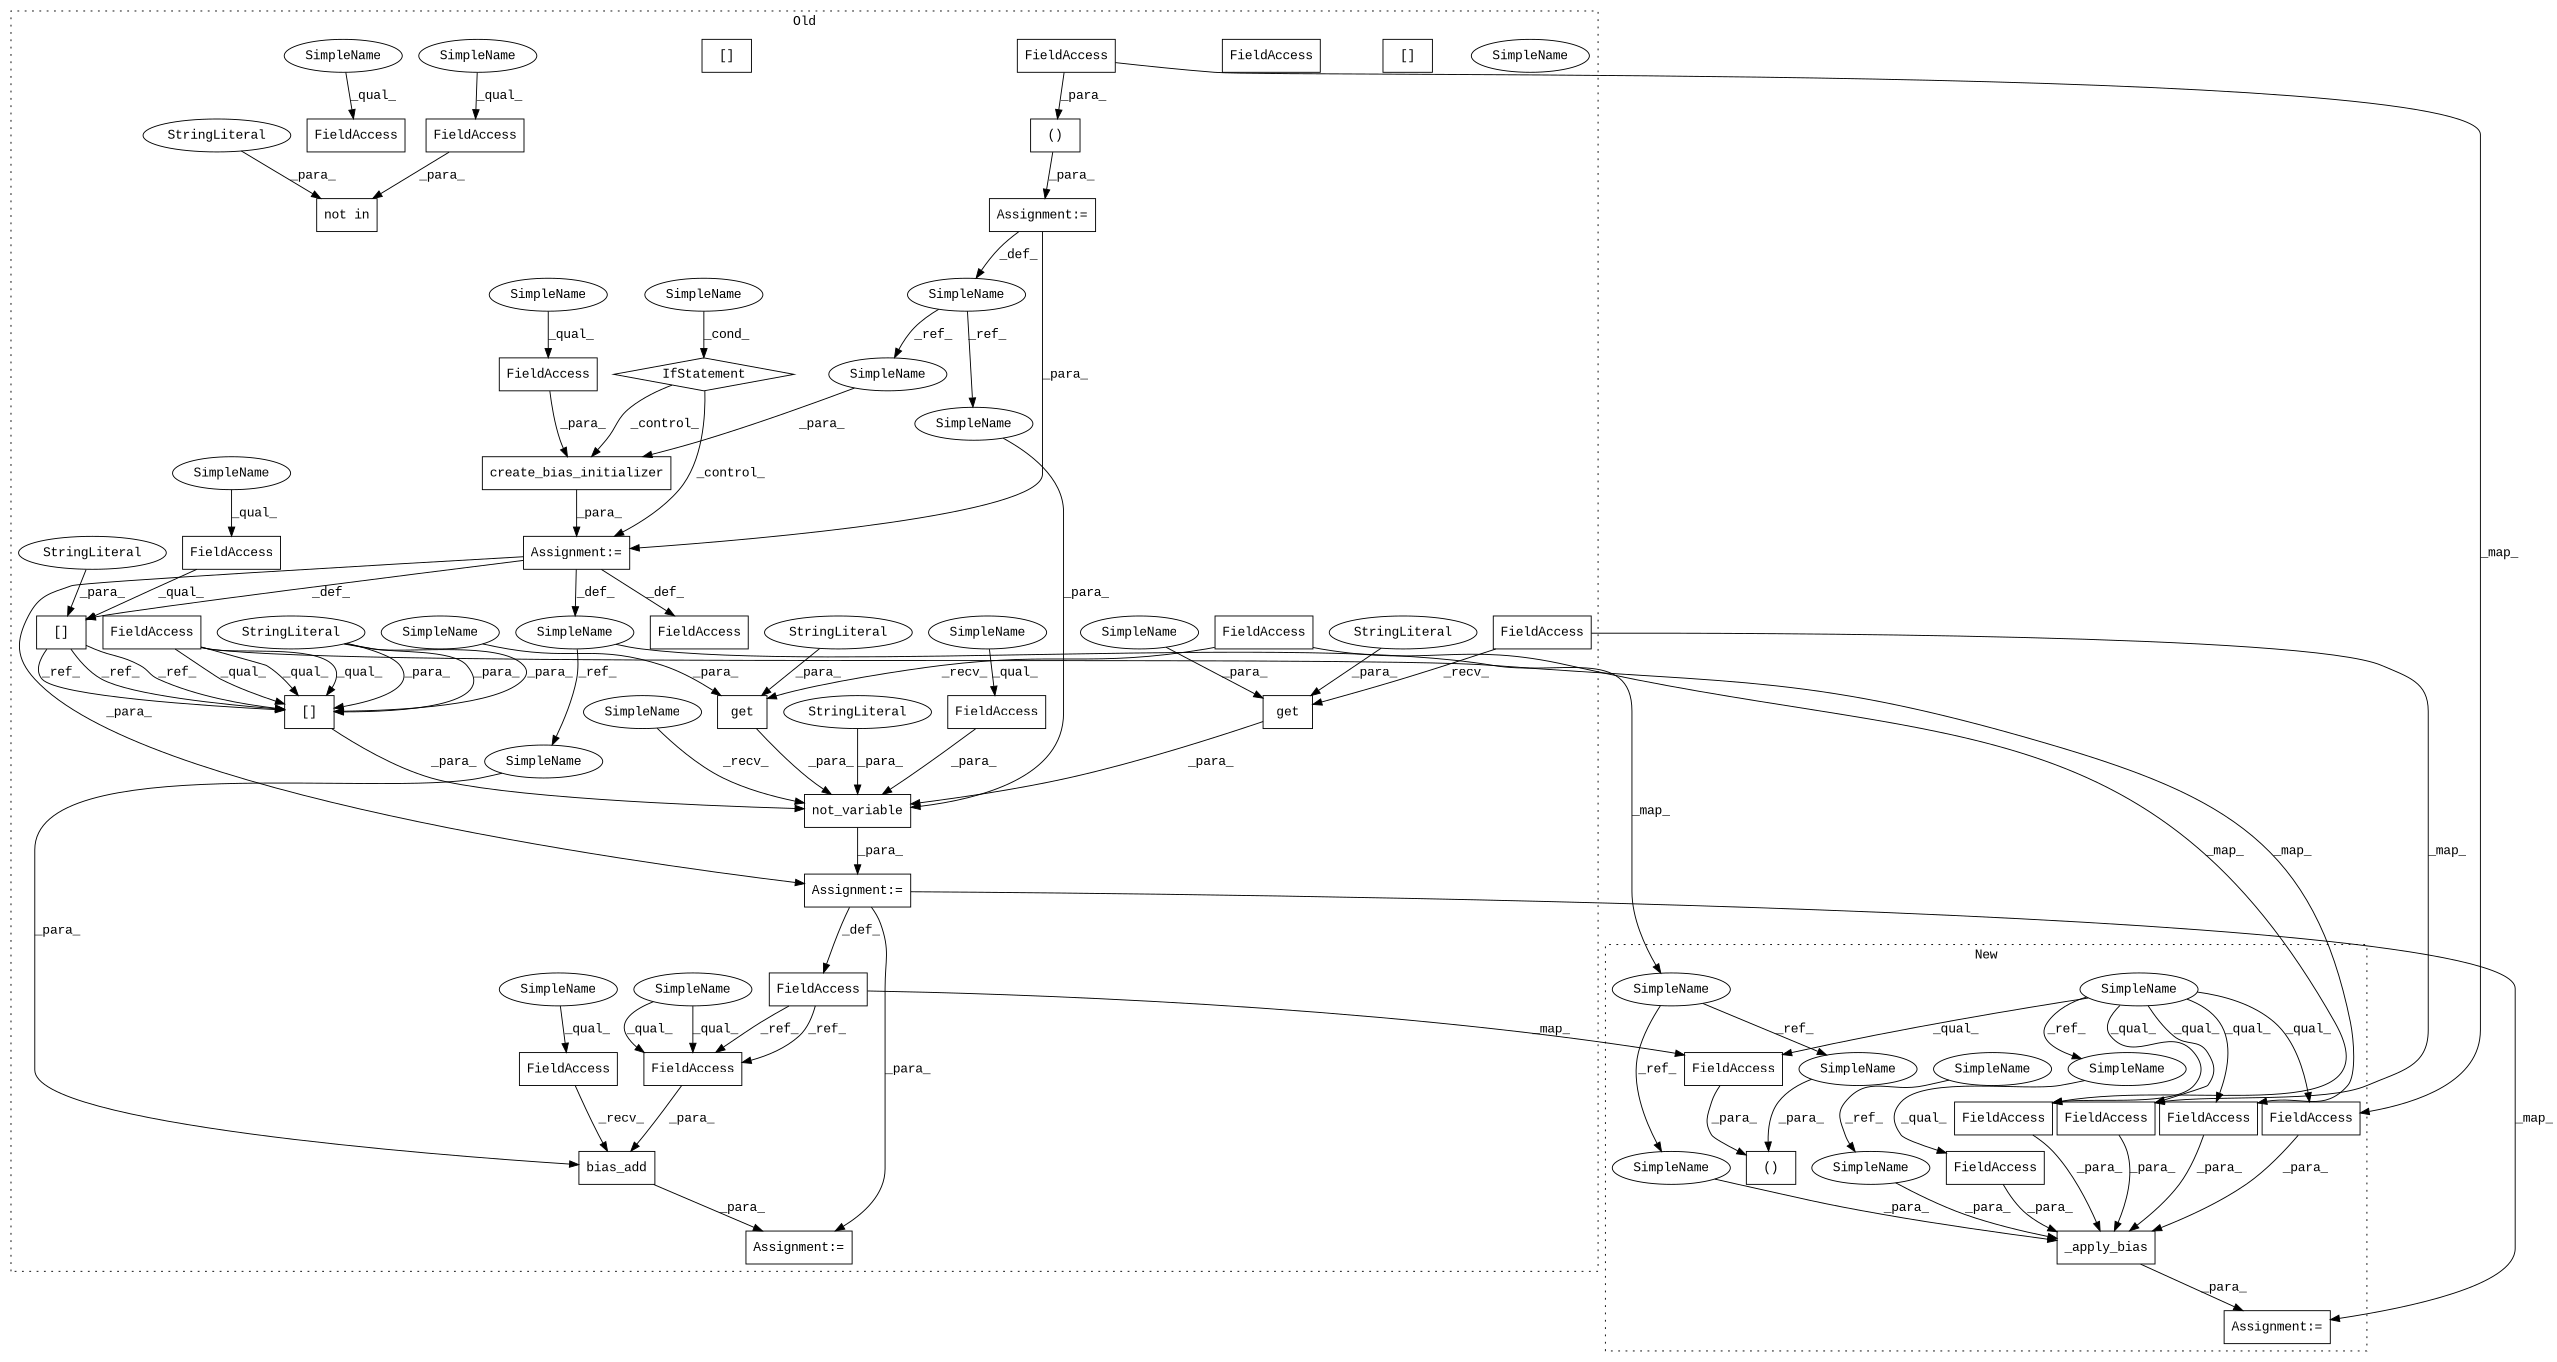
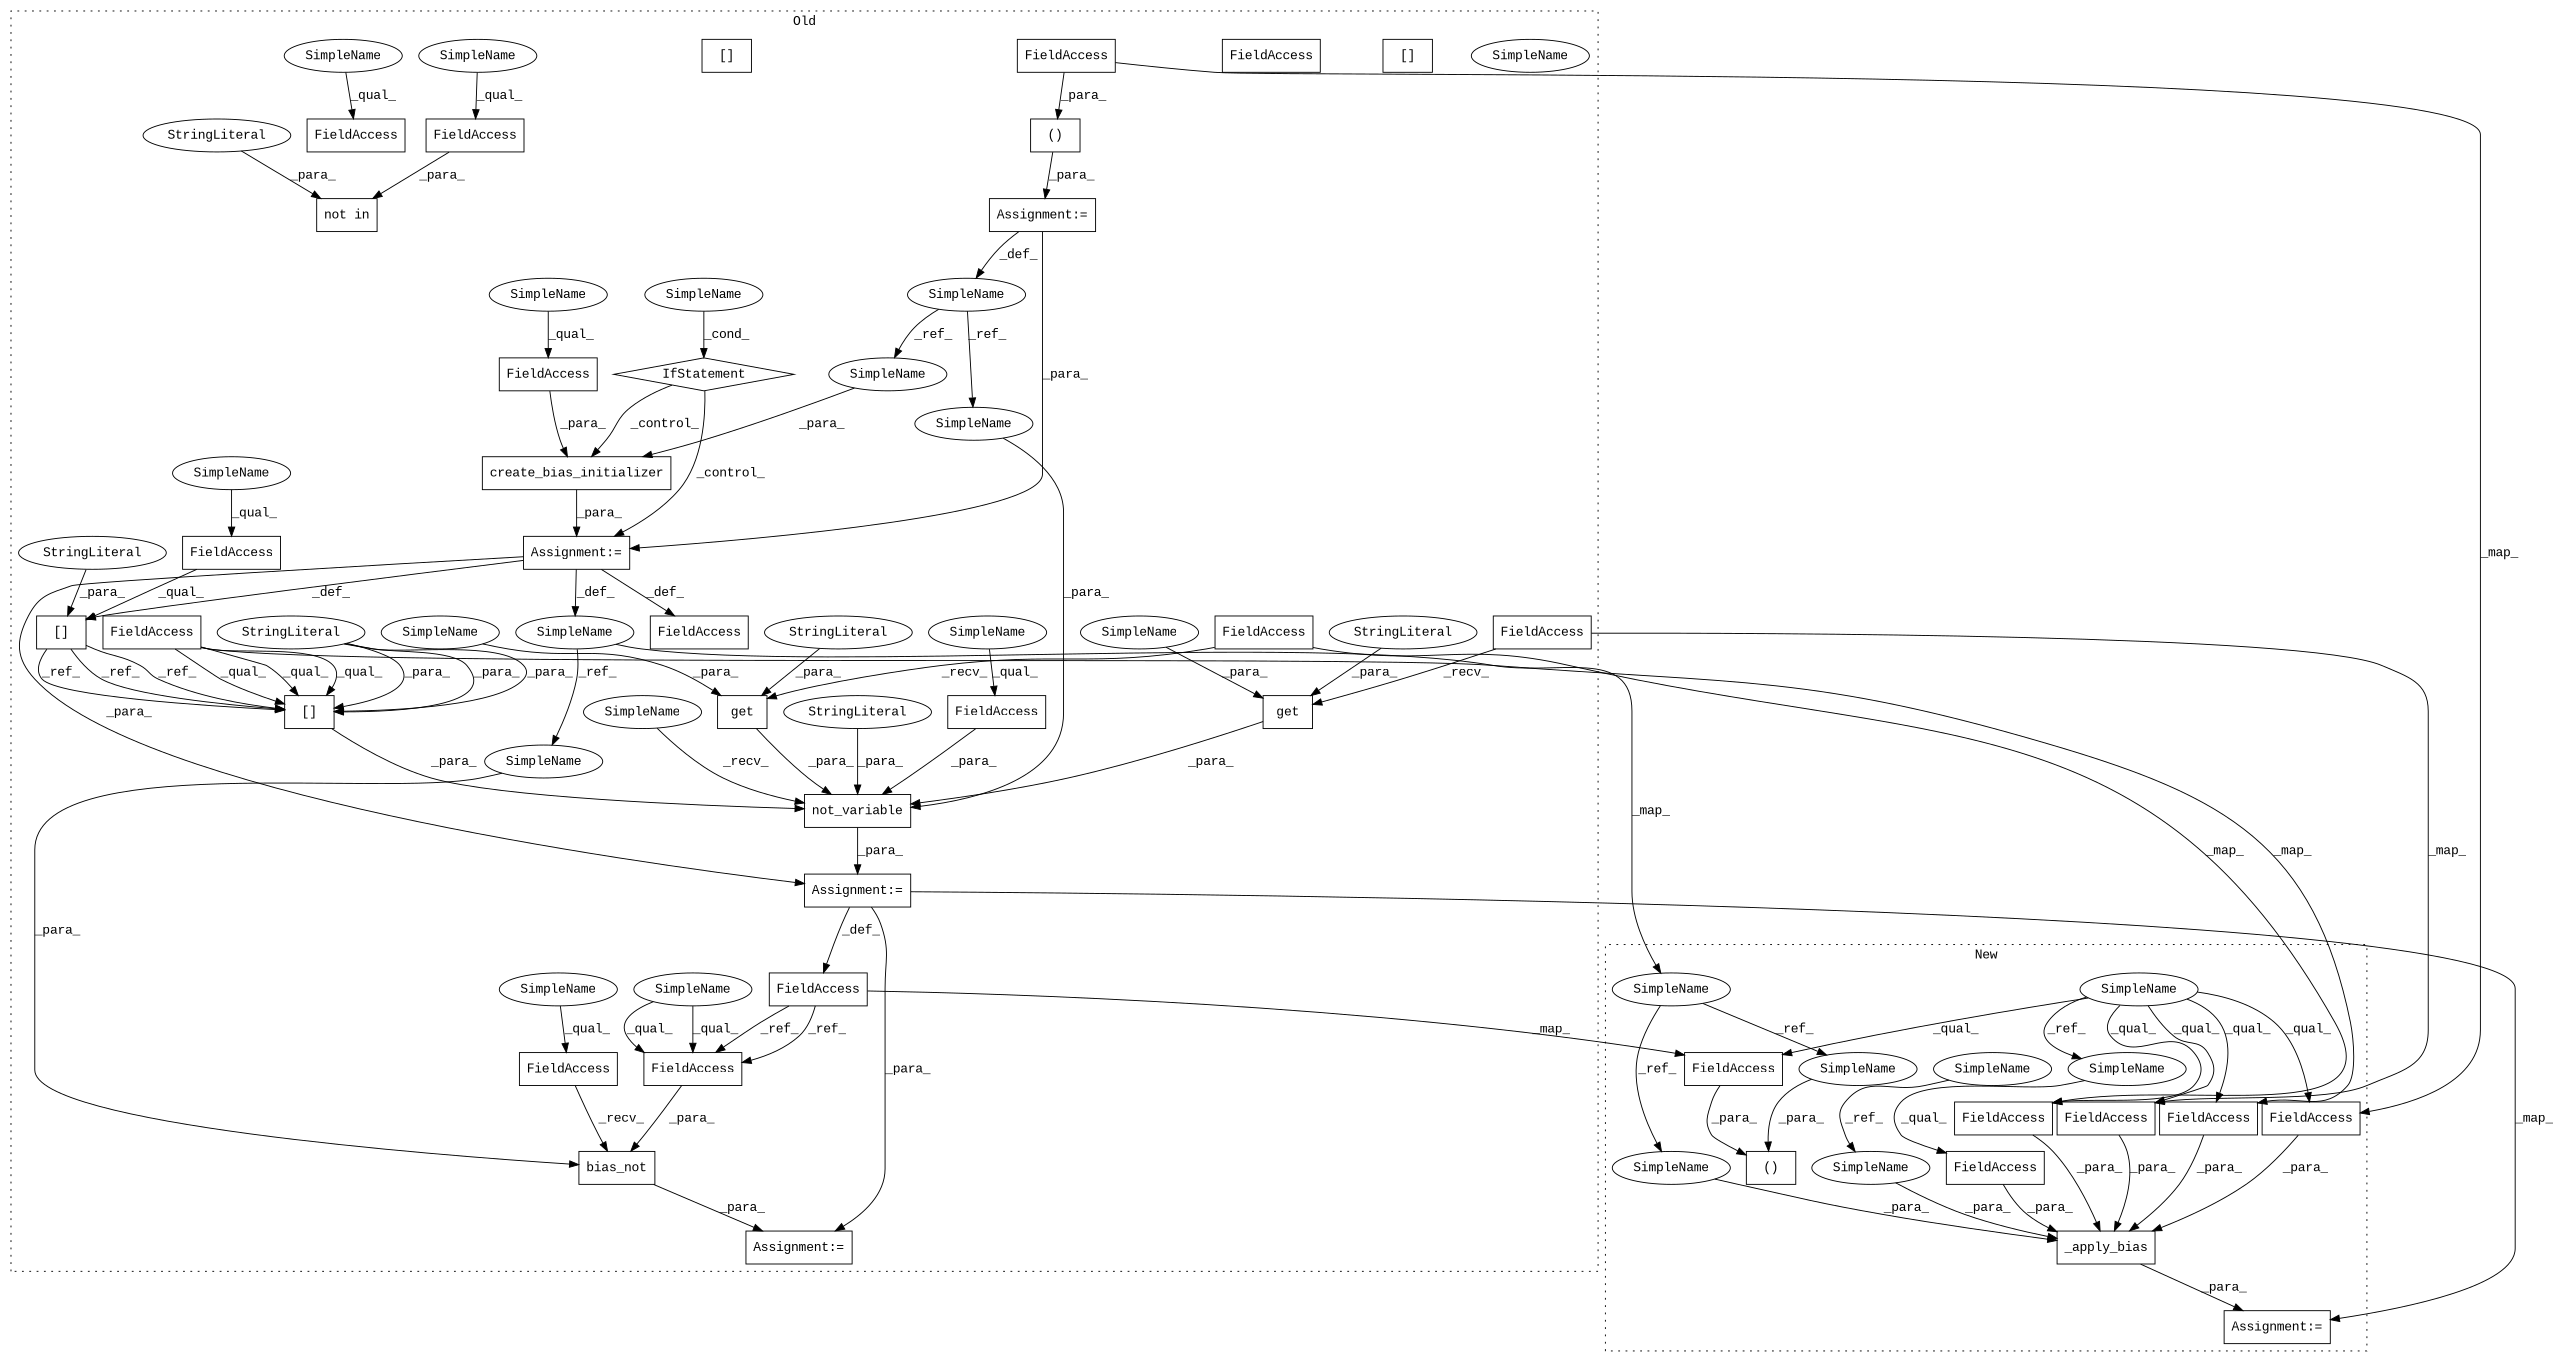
(617, 1168) -> (617, 1168)
